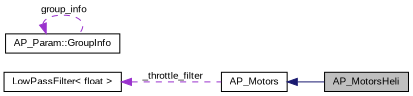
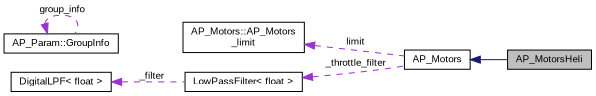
none -> (244, 37)
none -> (61, 82)
